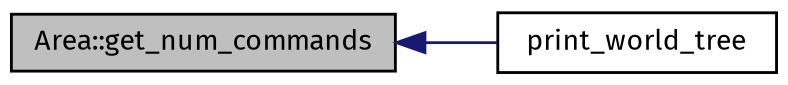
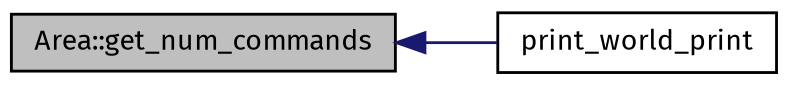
(637, 43) -> (637, 43)
